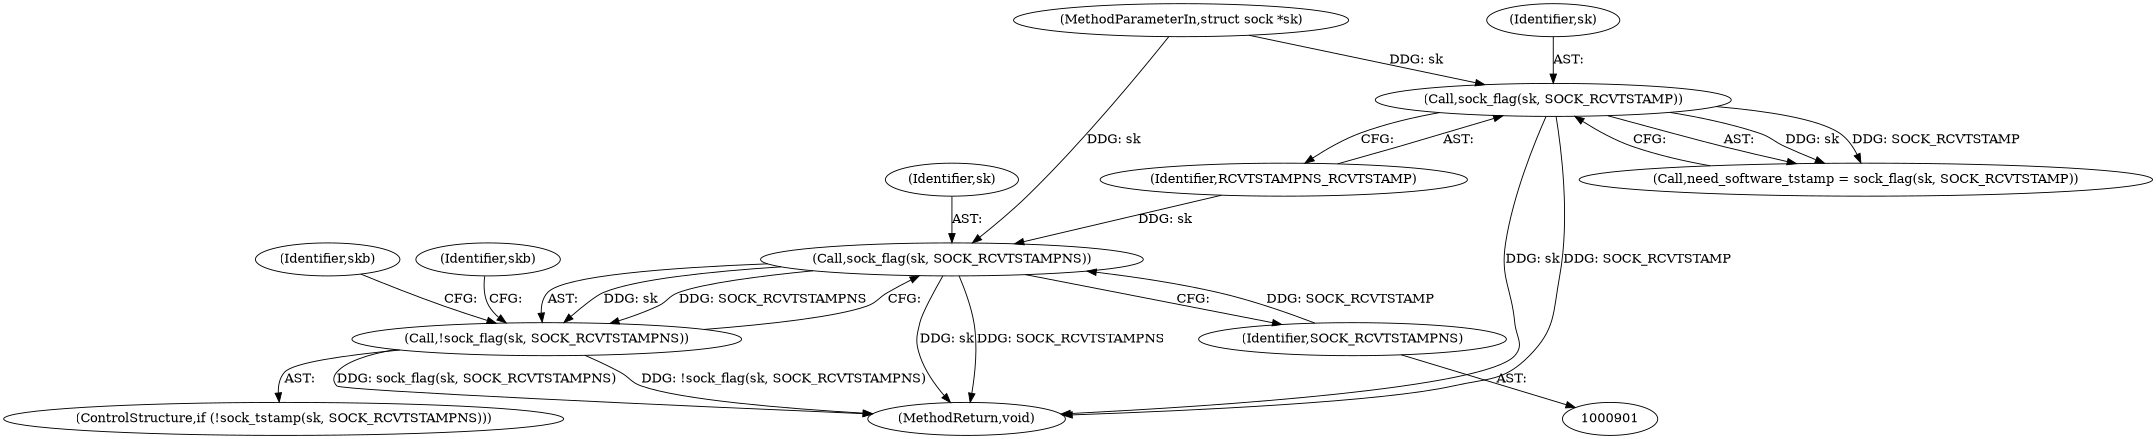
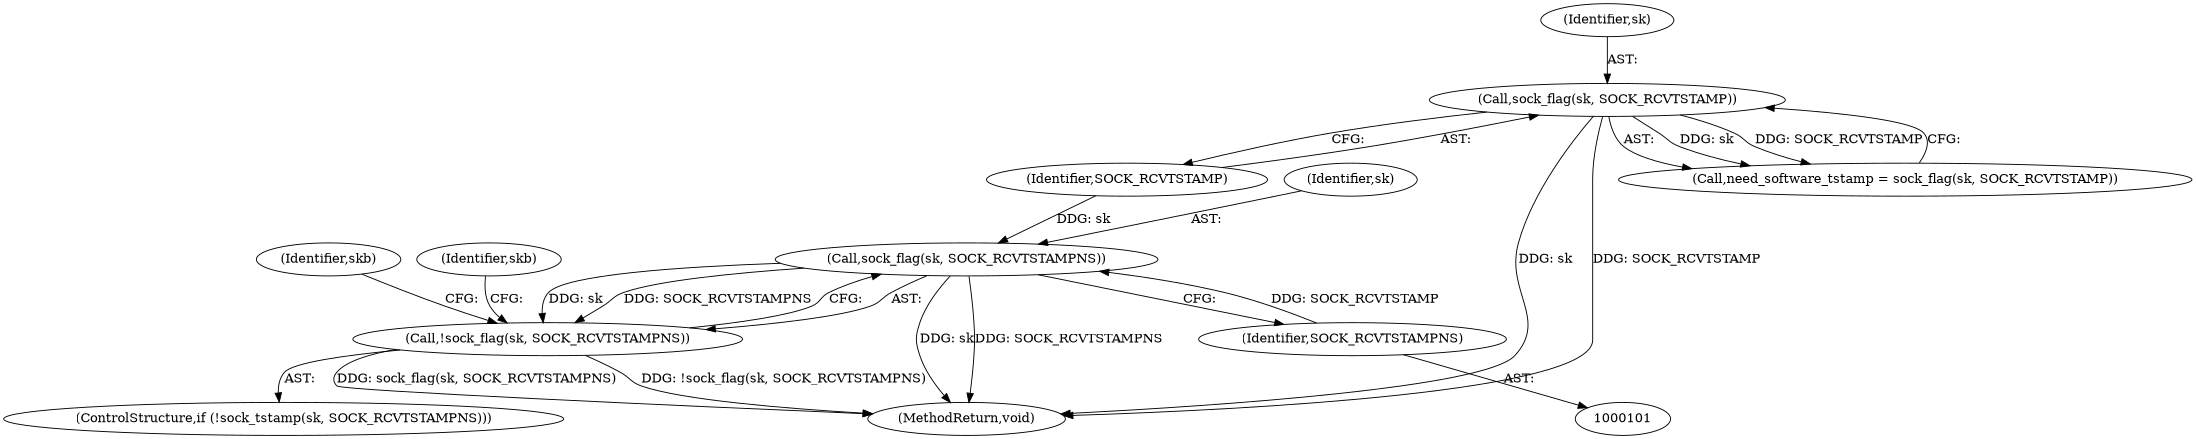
(1181, 20) -> none
(1284, 180) -> (1127, 180)
(1610, 419) -> (1623, 419)
